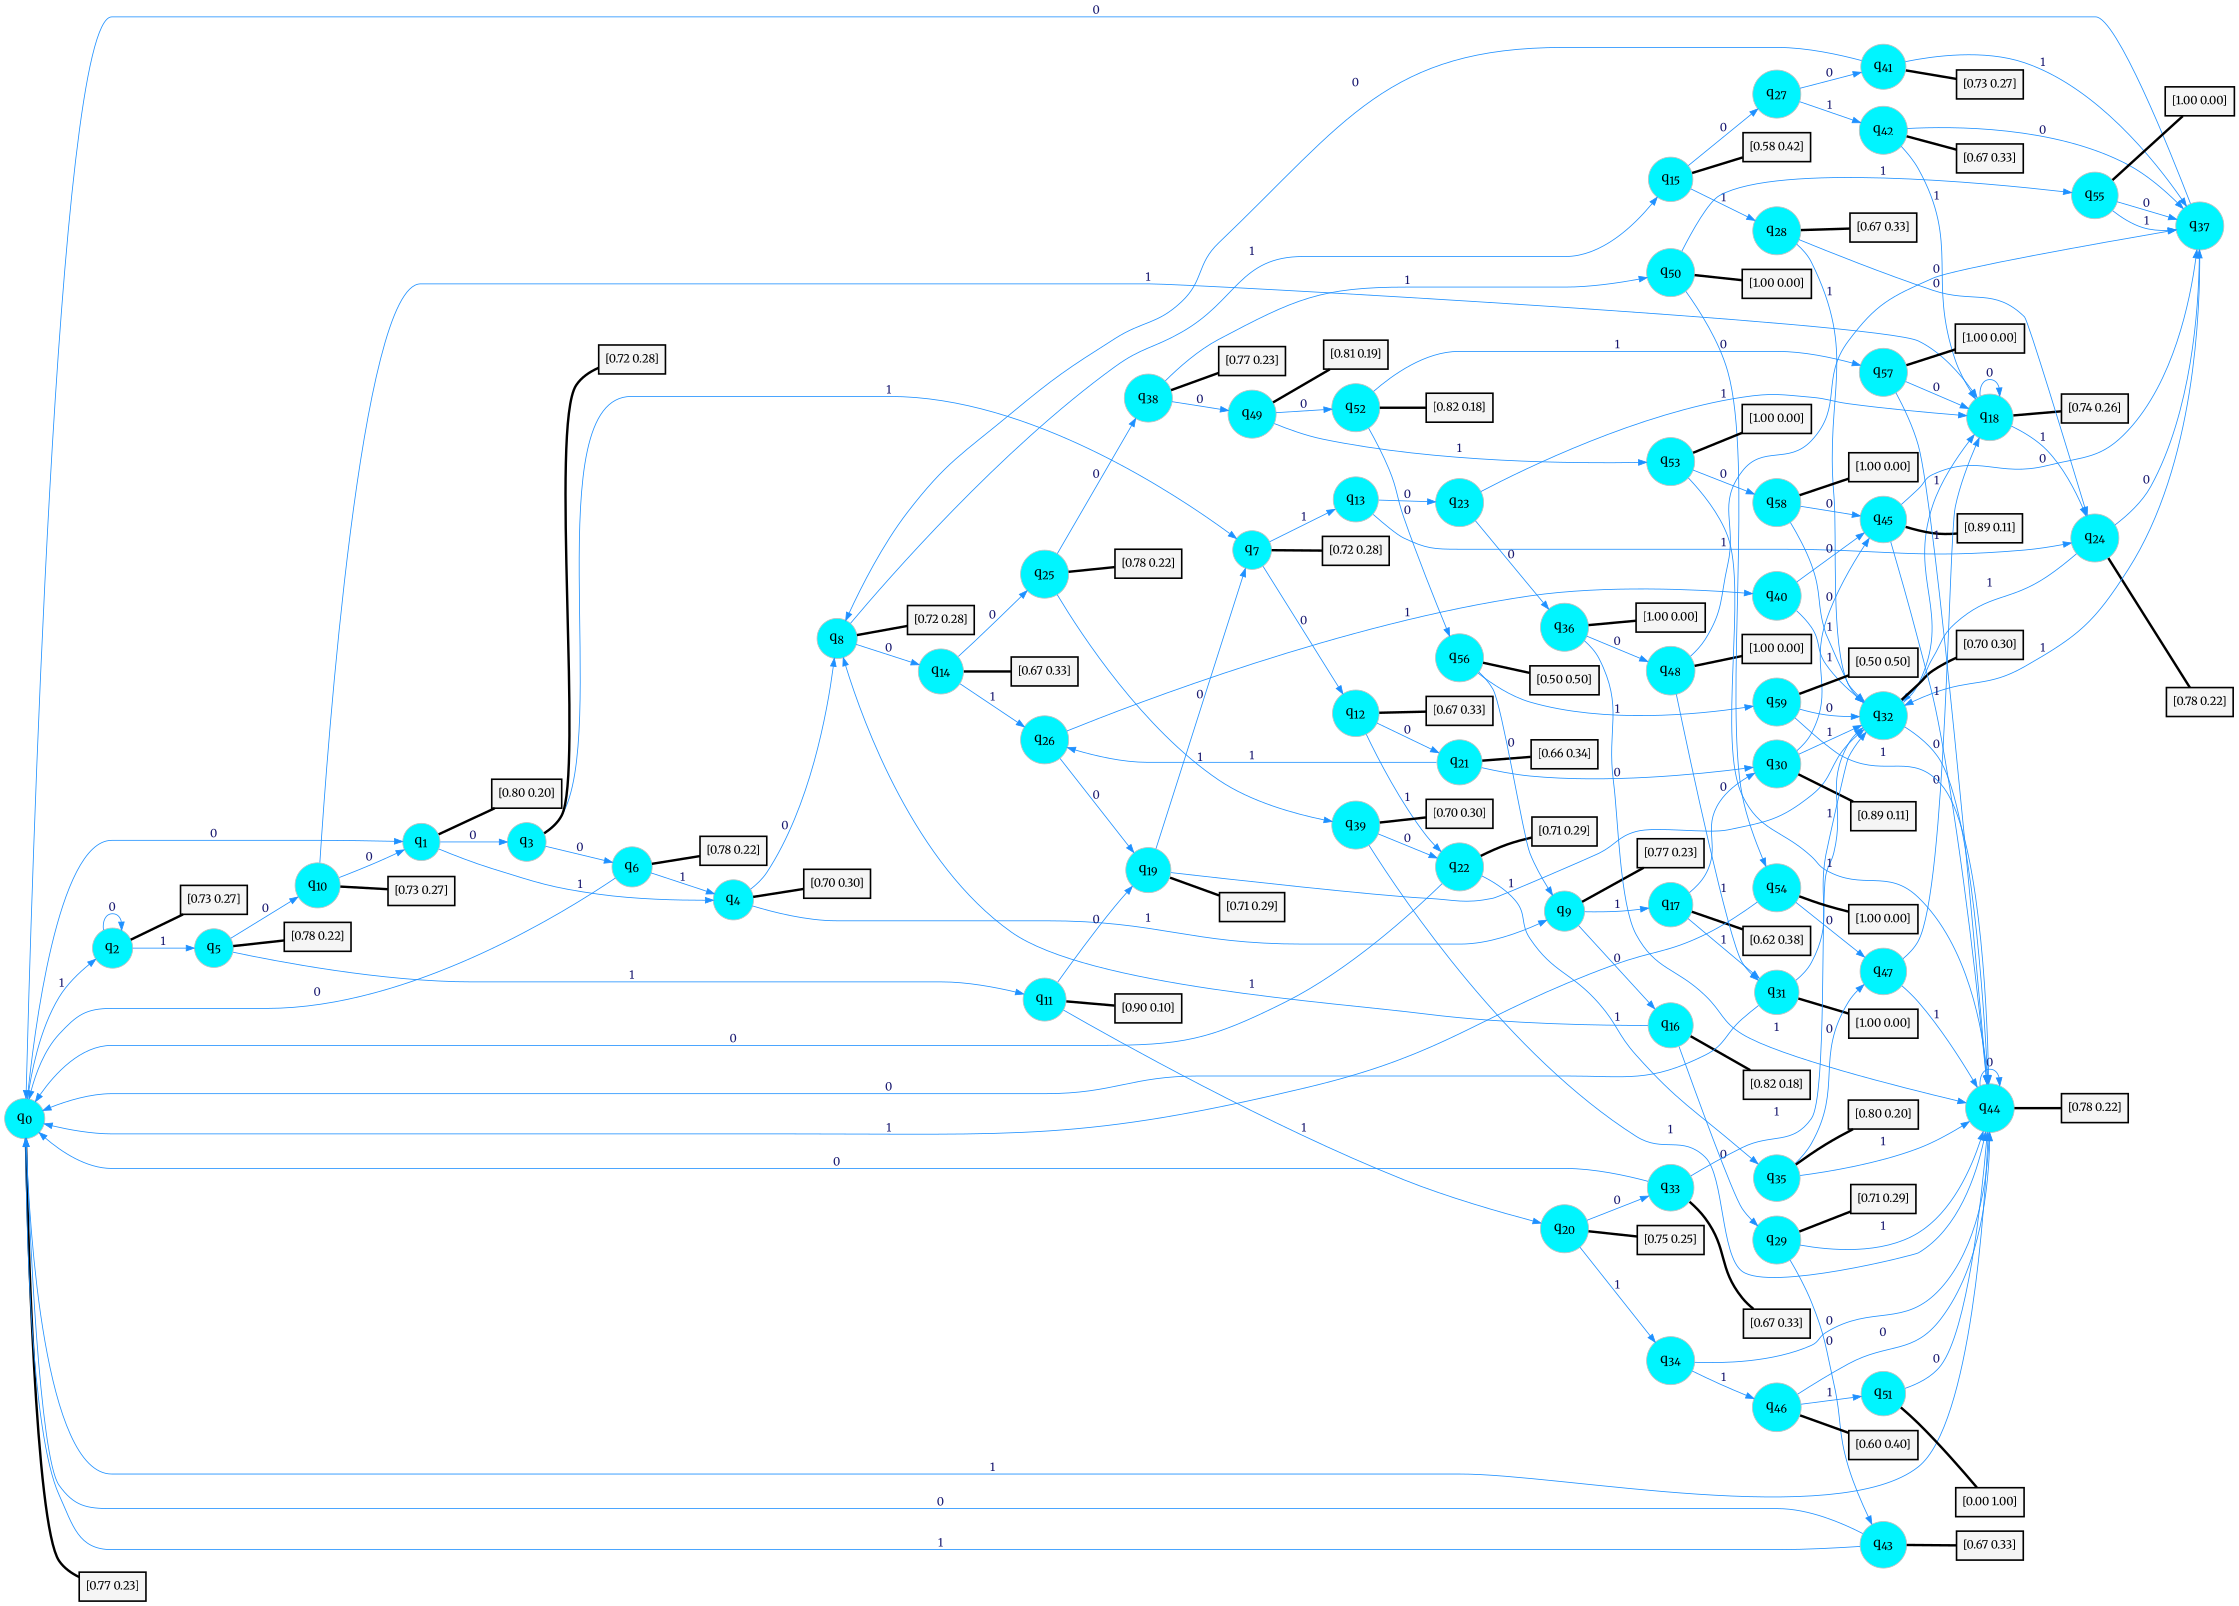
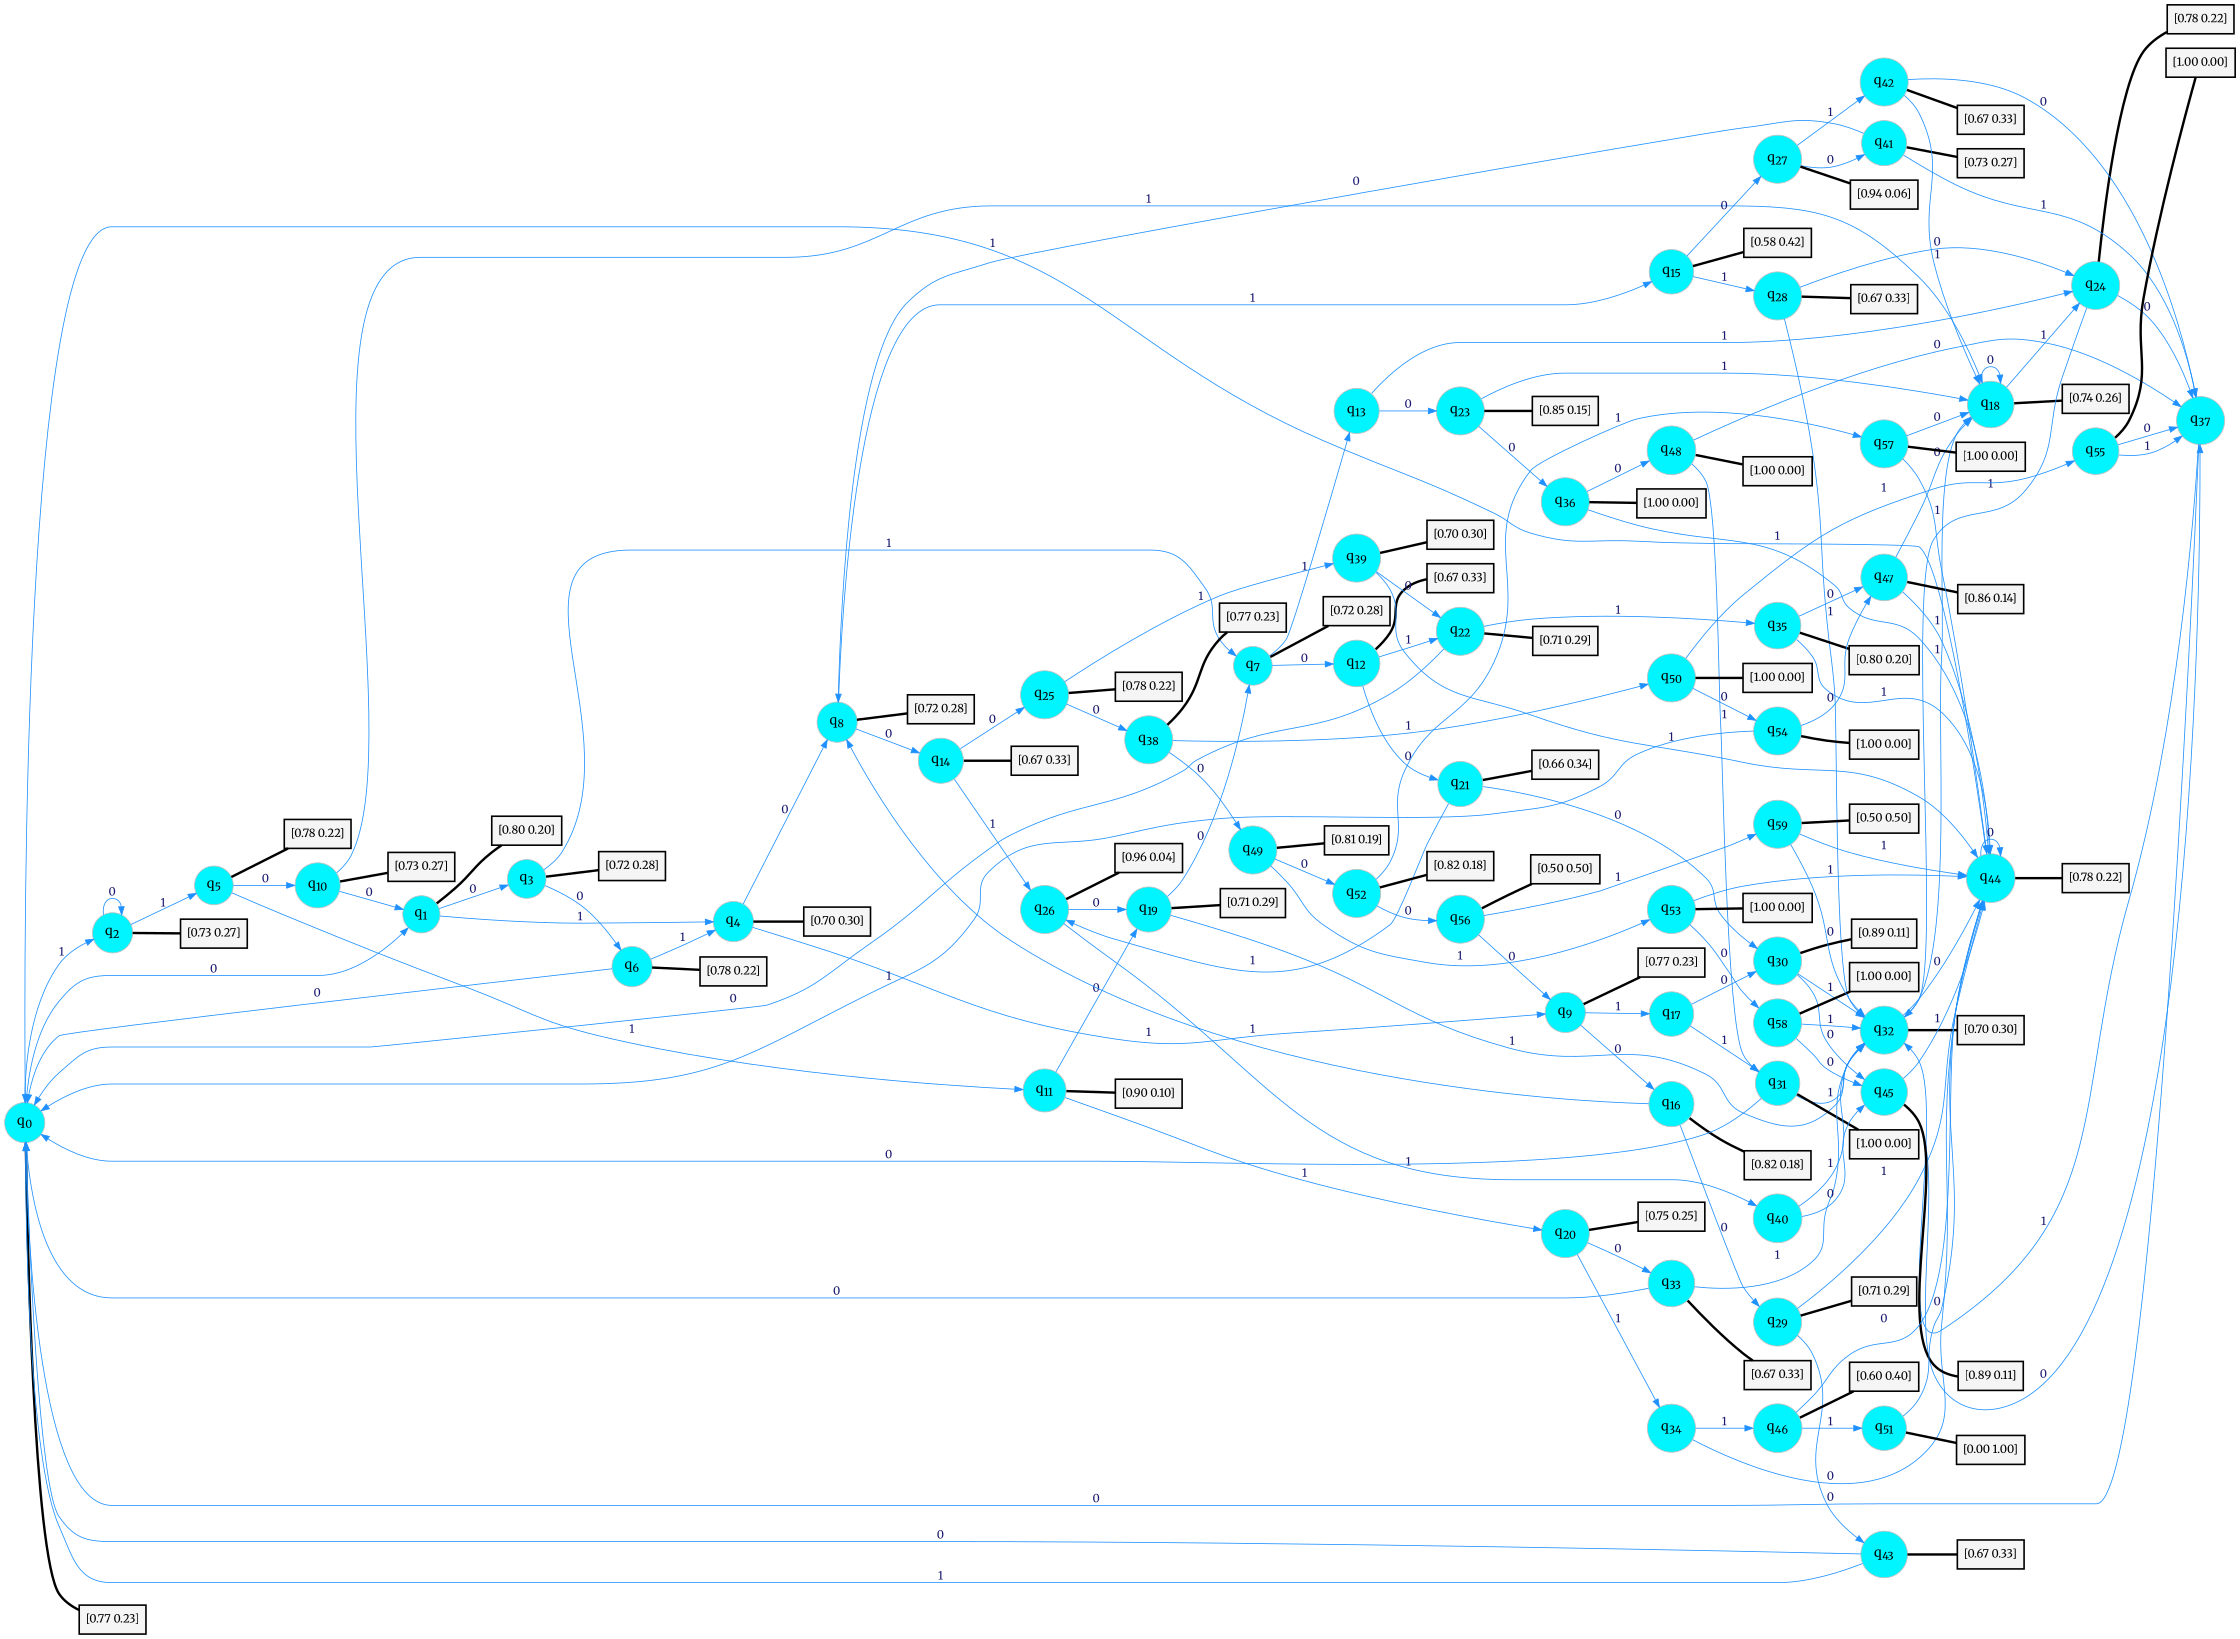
none -> (1884, 195)
none -> (1565, 411)
none -> (1991, 599)
none -> (1149, 858)
(1777, 941) -> none
